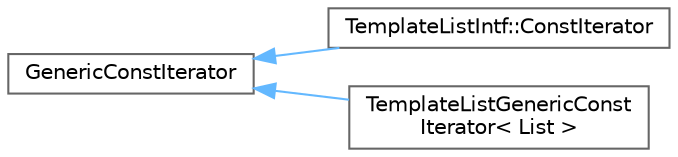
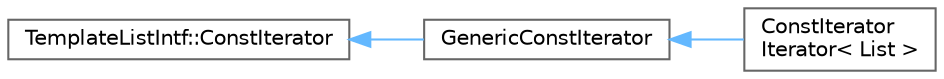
(307, 52) -> (397, 40)
(499, 117) -> (840, 40)
